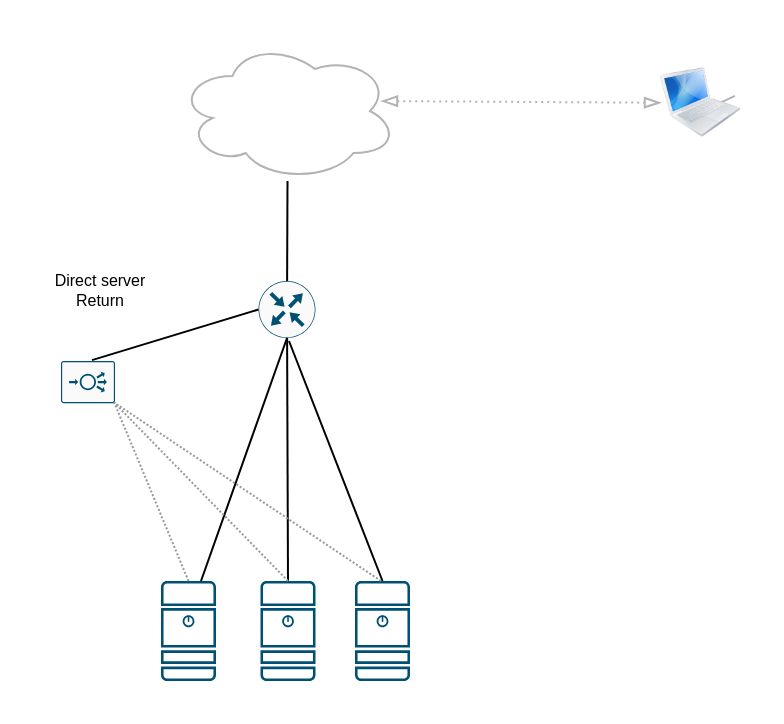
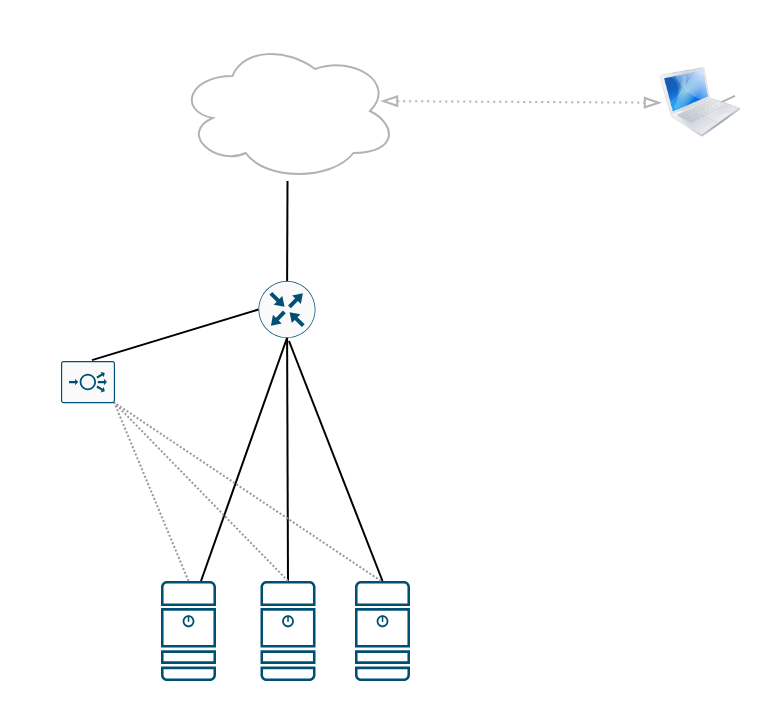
(101, 291) -> none
